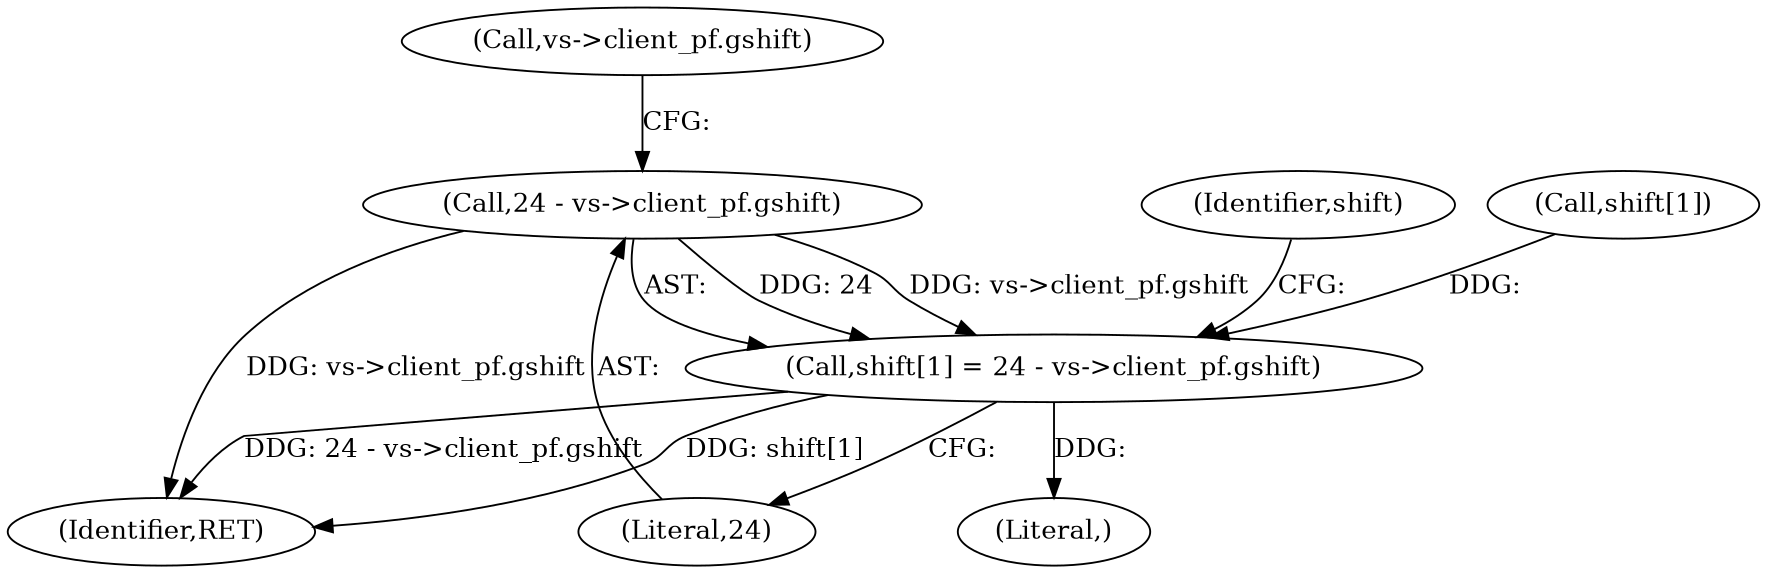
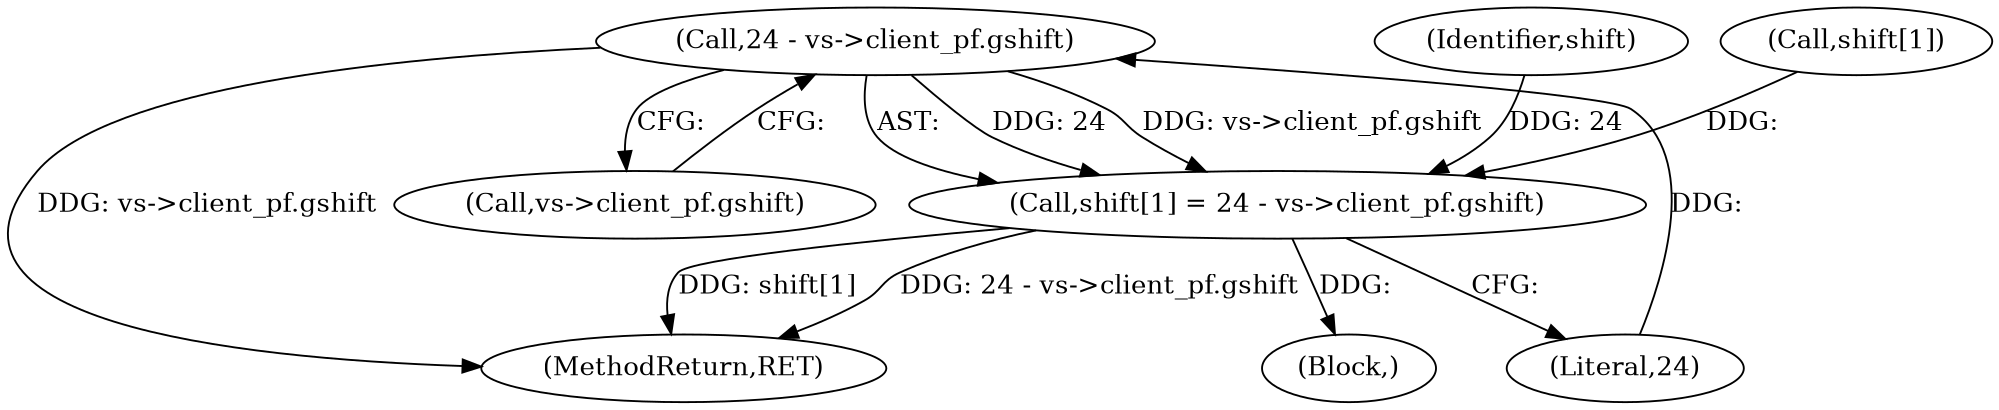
none -> (657, 93)
(1316, 287) -> (1566, 123)
(633, 368) -> (1711, 205)
(161, 532) -> (684, 368)
(1054, 532) -> (1349, 368)
